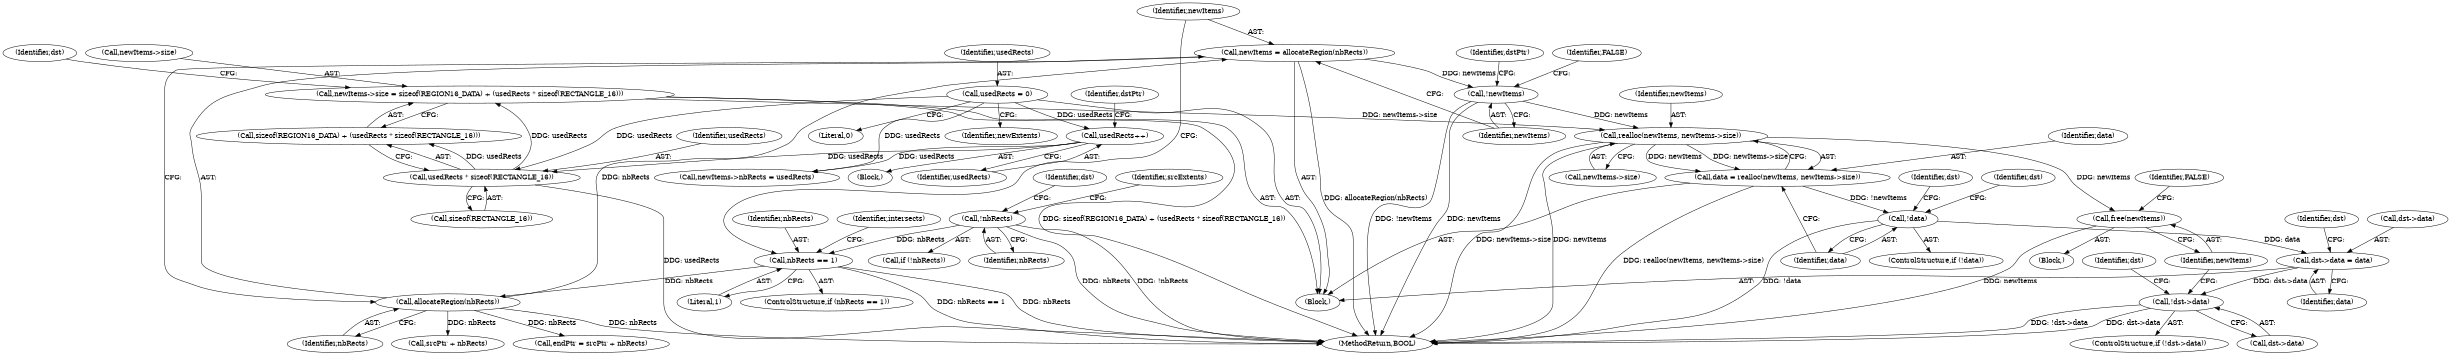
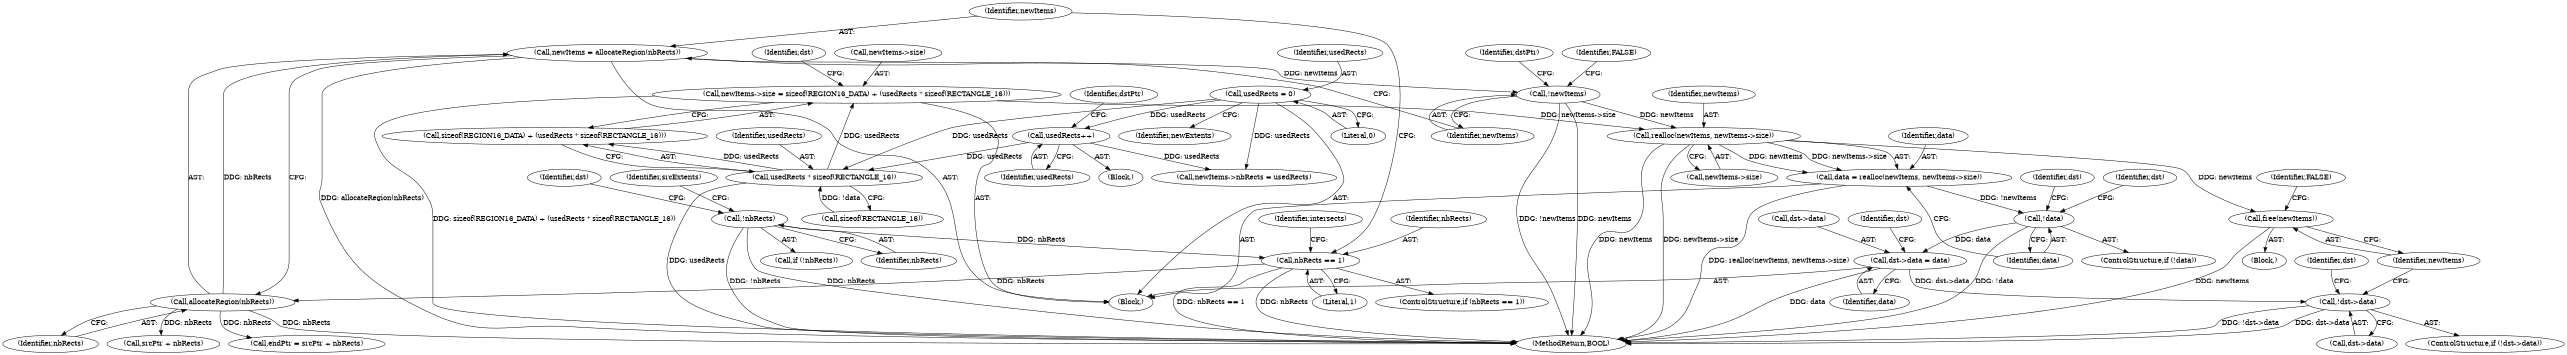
none -> (1324, 112)
(1782, 149) -> none
(496, 199) -> (841, 199)
none -> (1755, 309)
